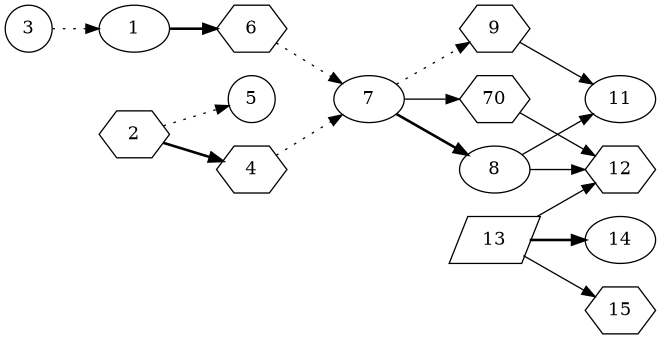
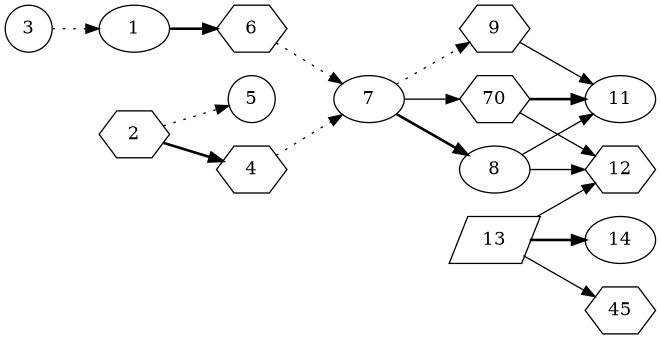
none -> (551, 99)
(620, 310) -> (620, 310)
